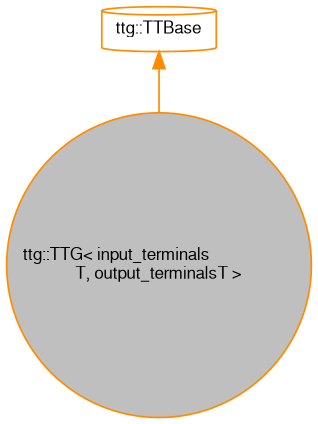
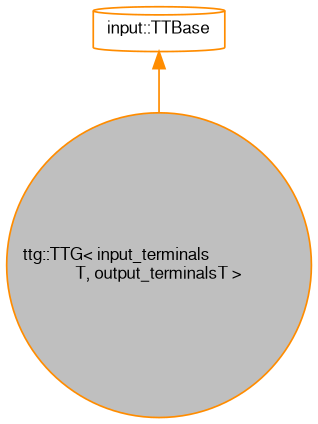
(159, 29) -> (159, 29)
